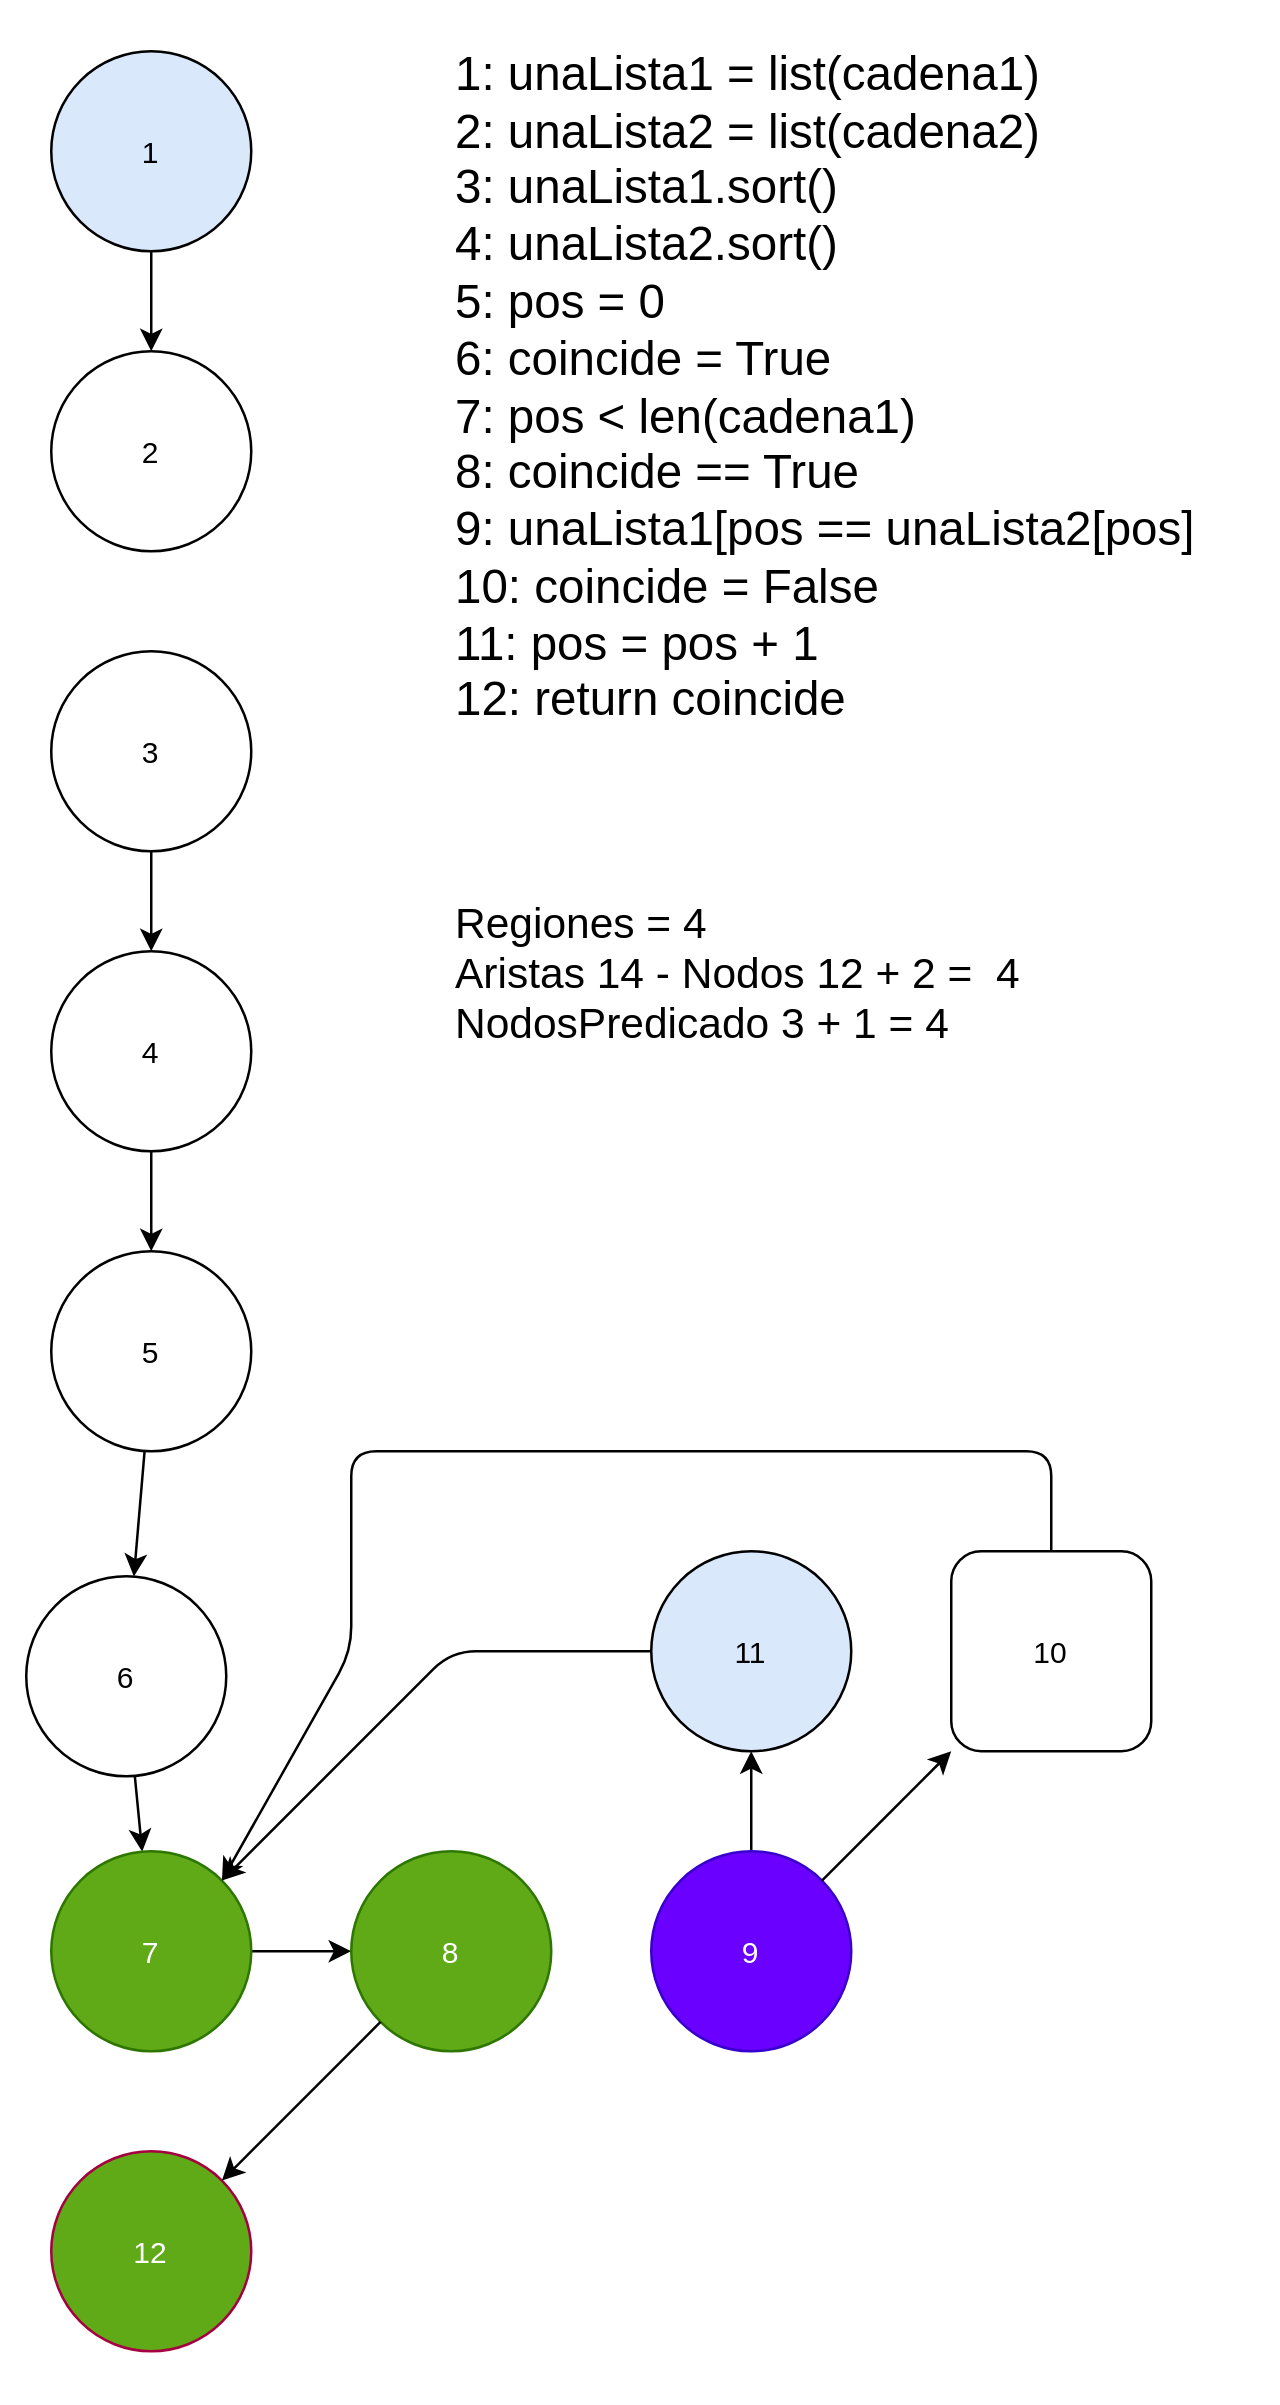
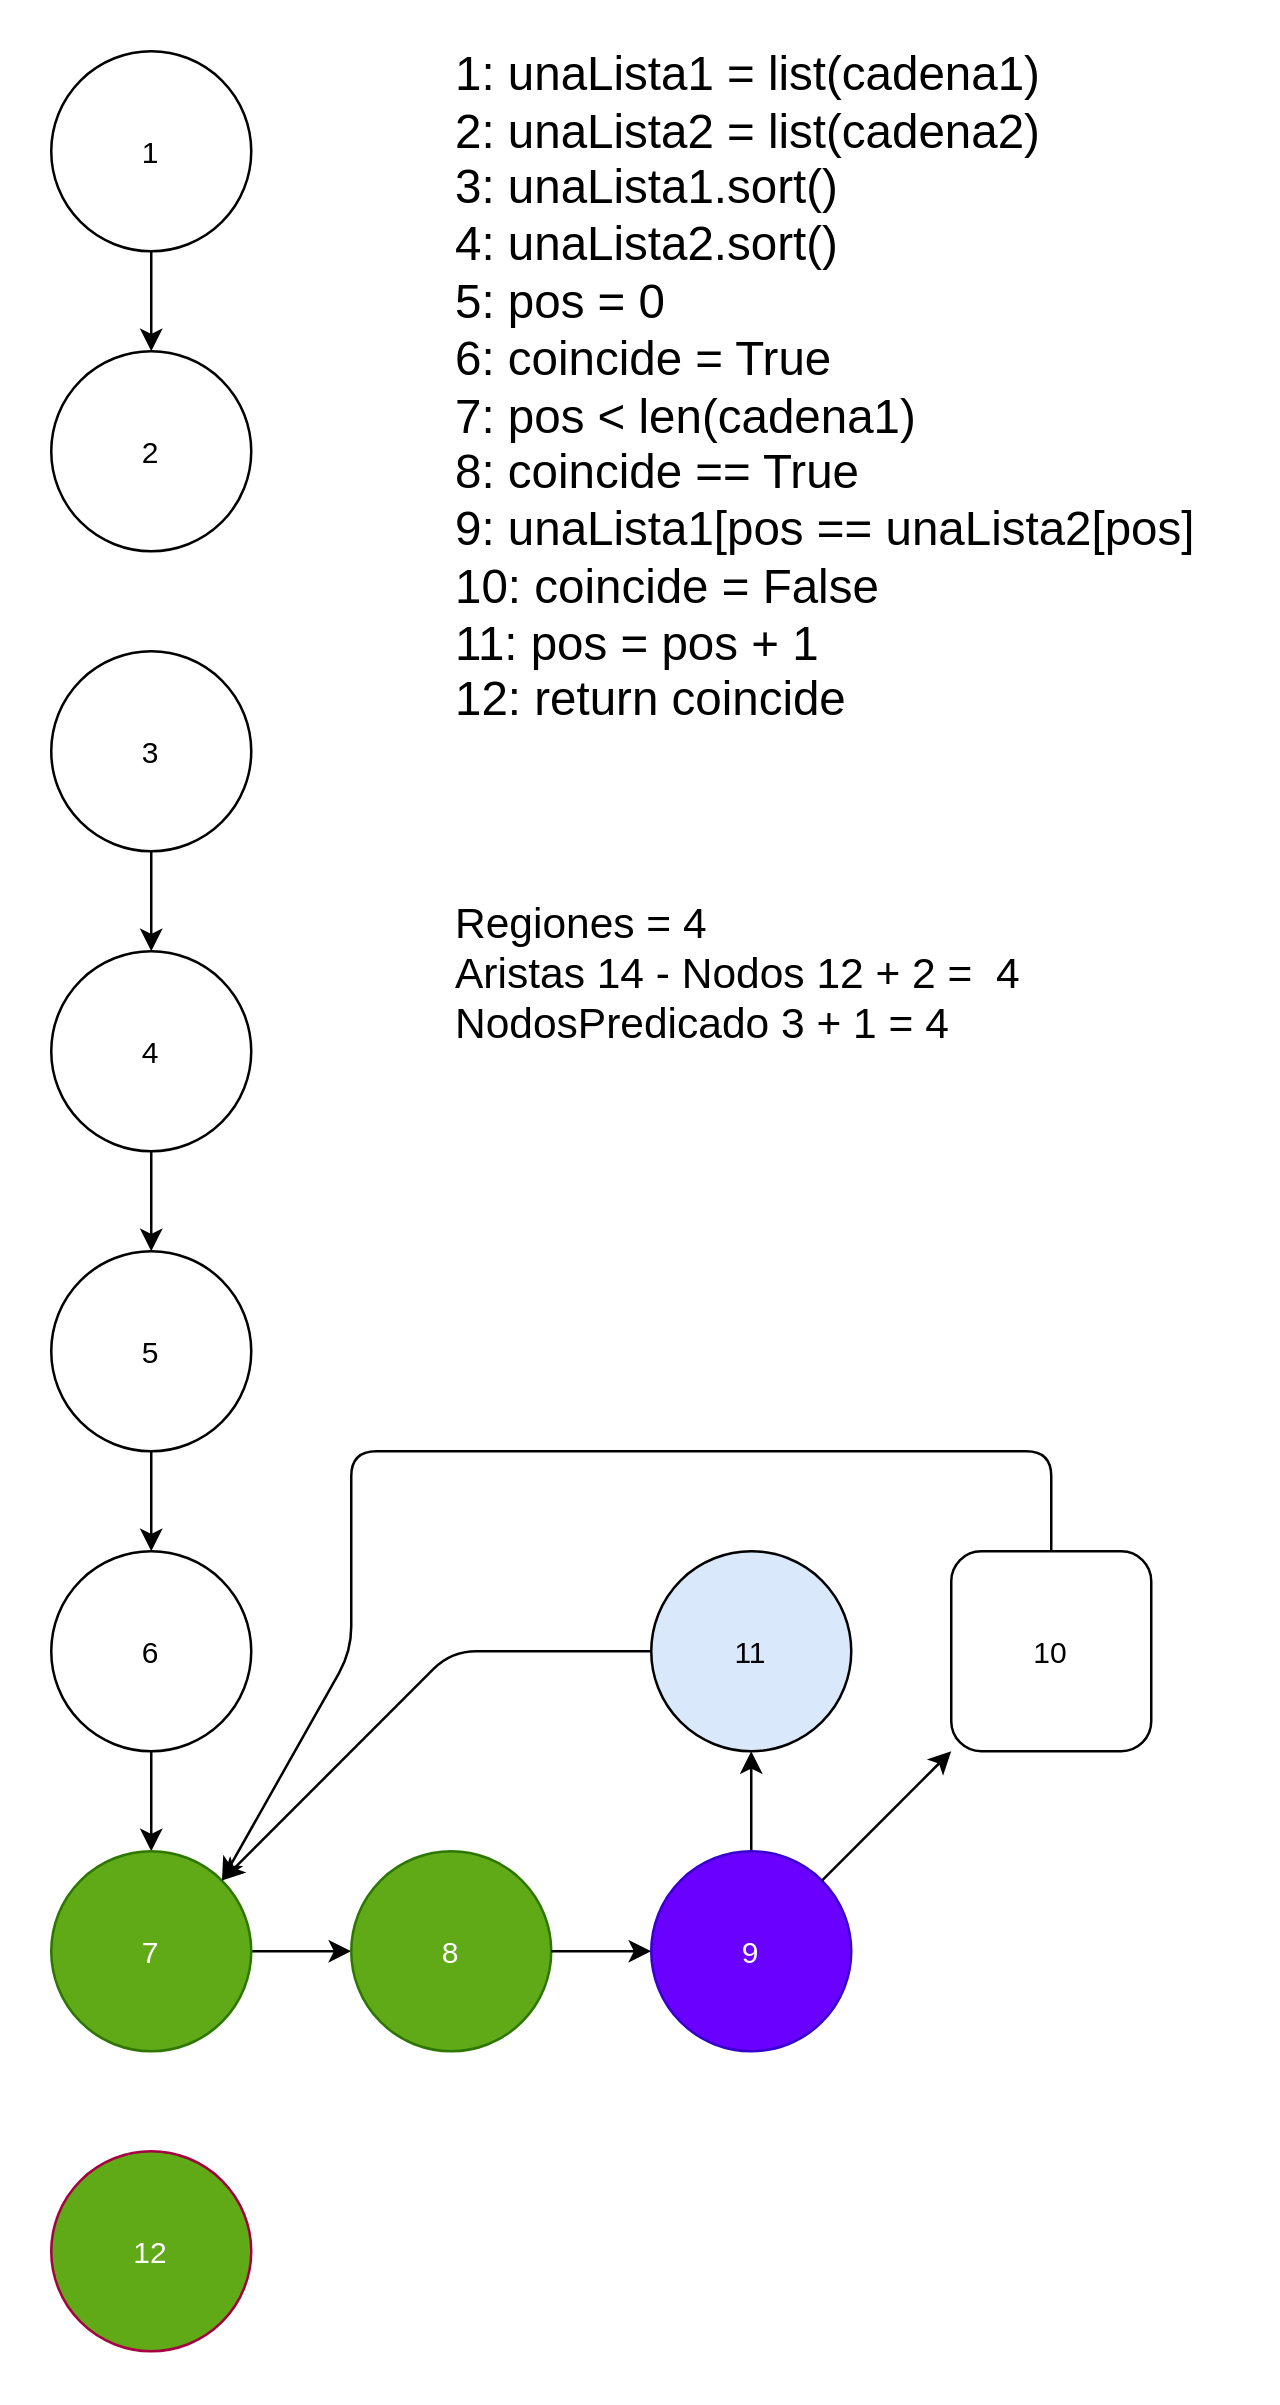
(151, 151) -> (151, 151)
(126, 1676) -> (151, 1651)
(307, 2096) -> (593, 1951)
